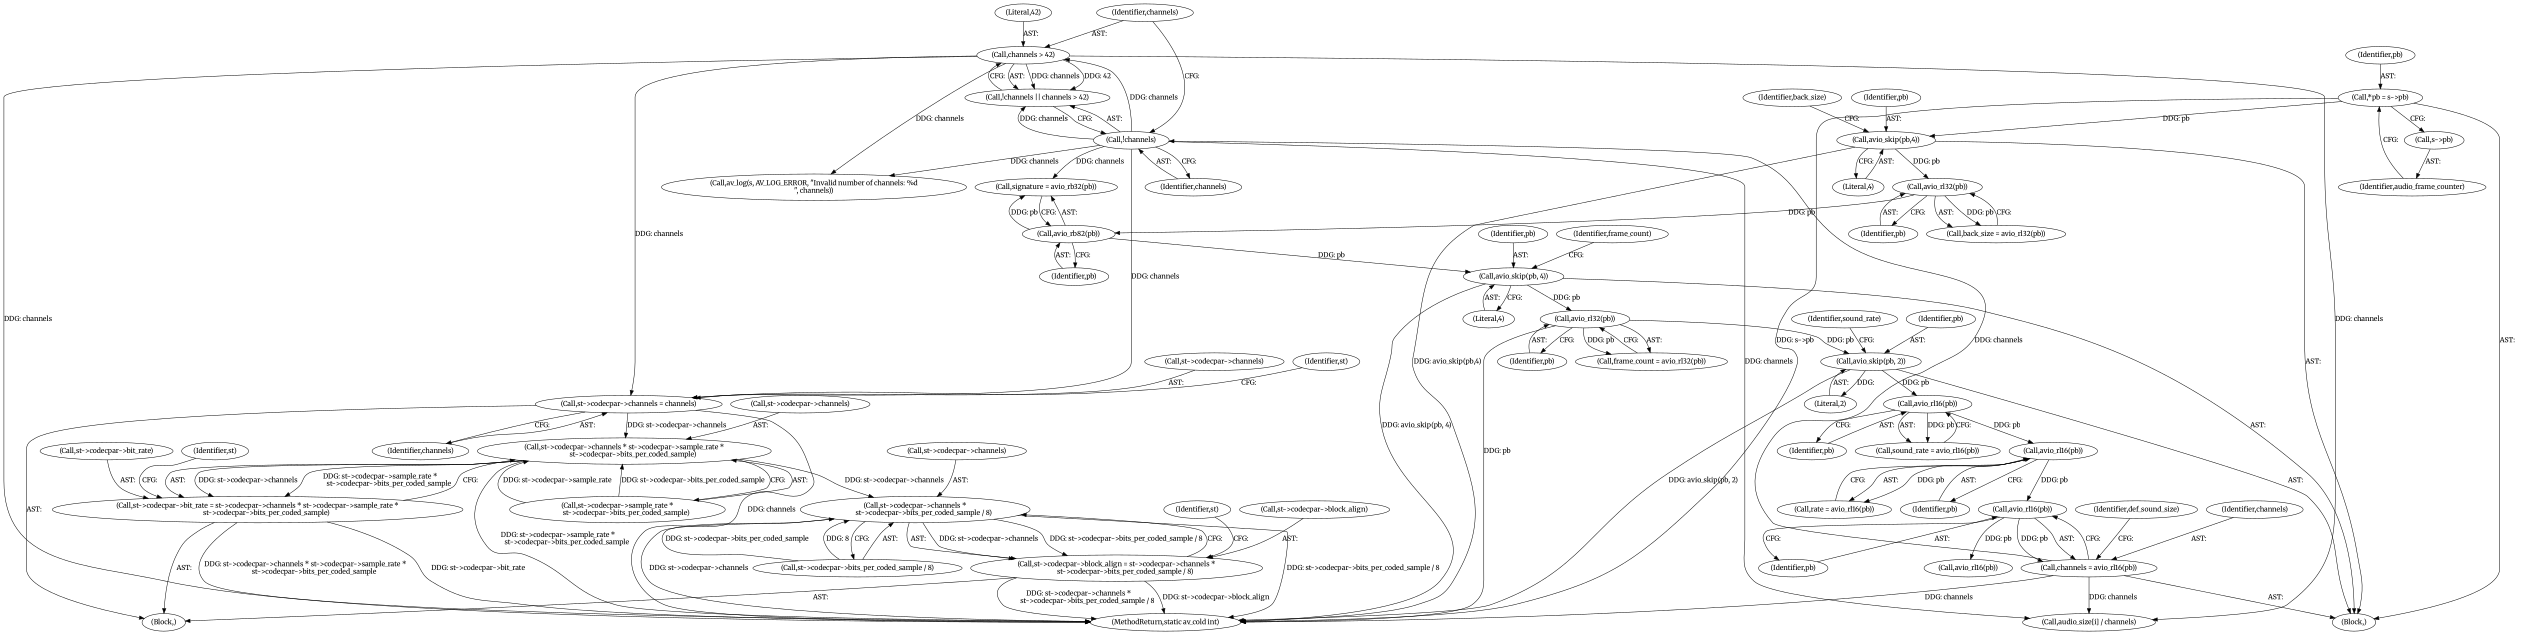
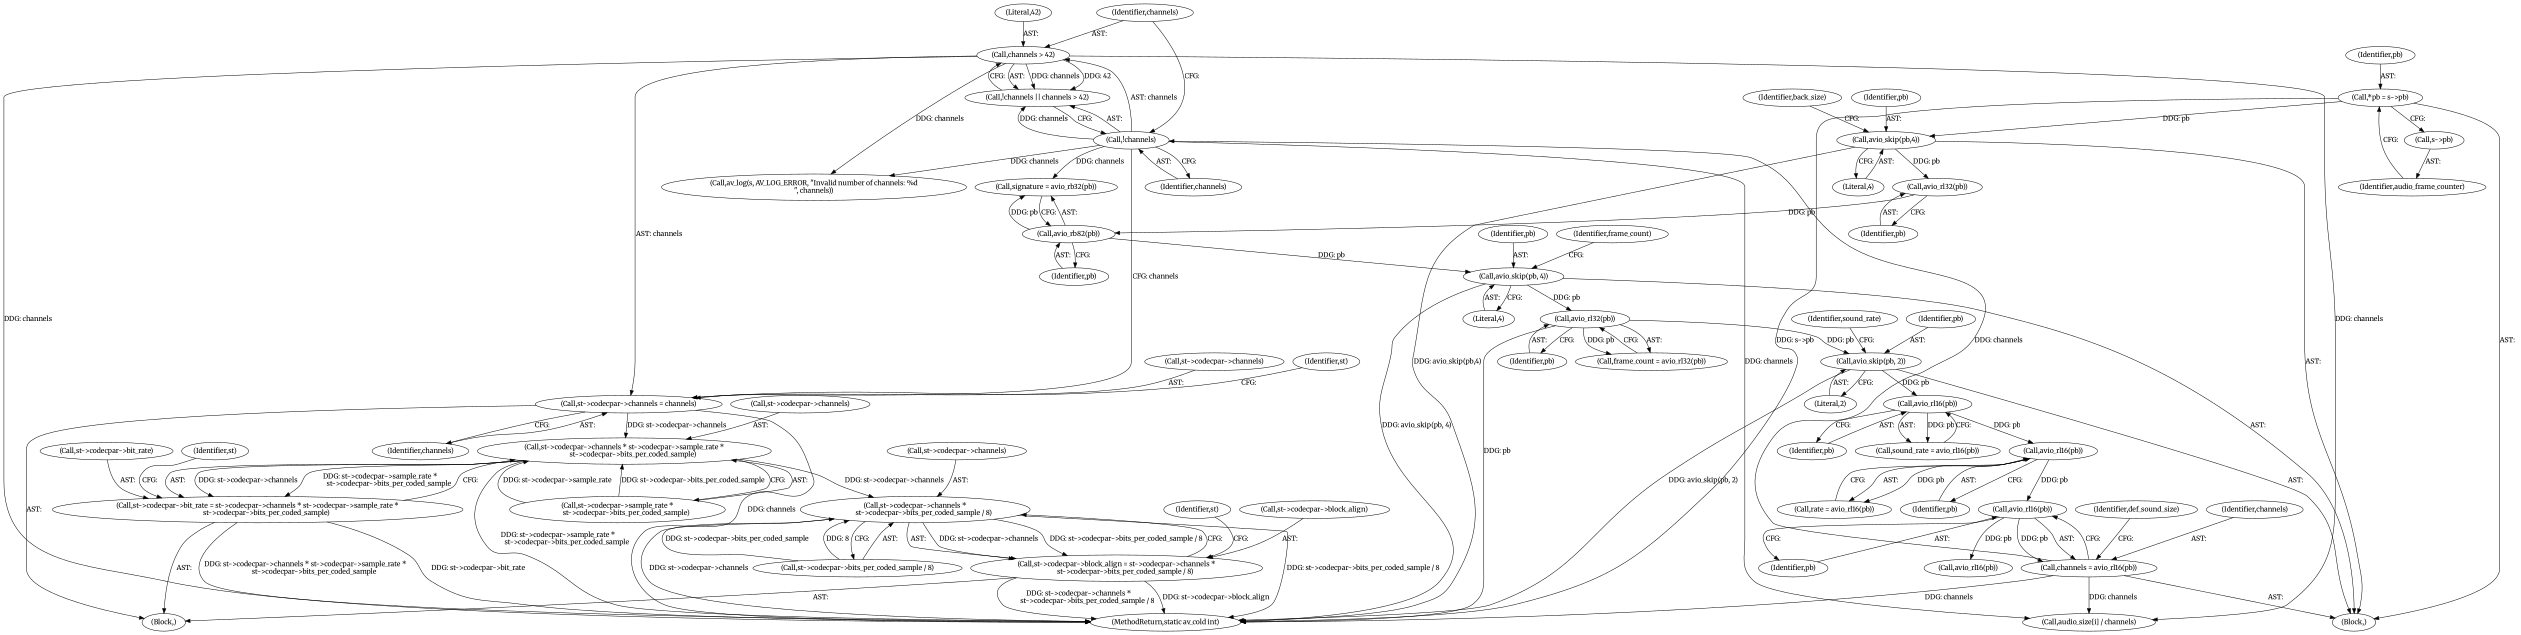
(1154, 98) -> (1154, 98)
(659, 234) -> (659, 234)
(1996, 234) -> none
(1155, 277) -> (1155, 277)
(1867, 383) -> (1867, 383)
